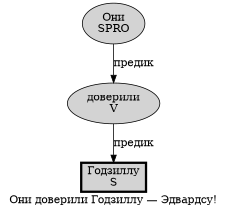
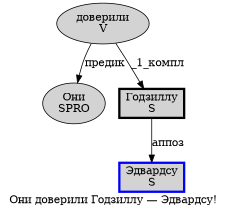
(114, 60) -> (84, 59)
(134, 143) -> (158, 63)
none -> (152, 177)
